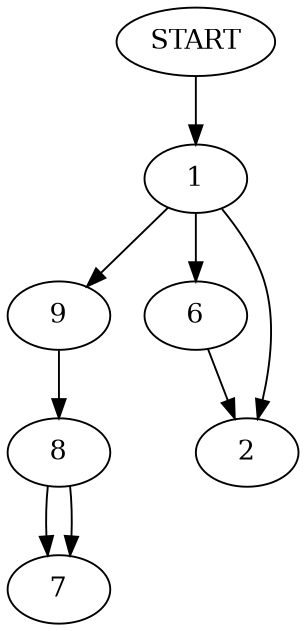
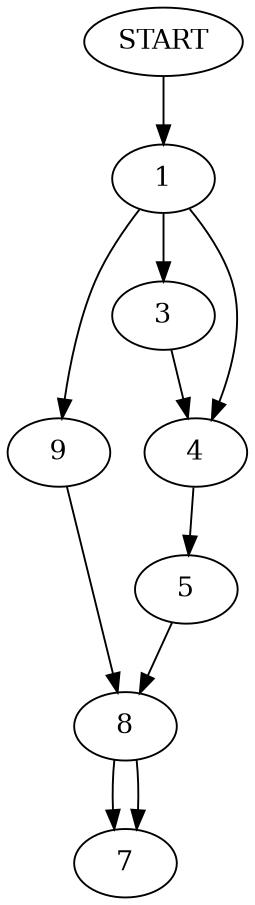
(196, 316) -> (164, 316)
(247, 453) -> (196, 453)
none -> (186, 589)
